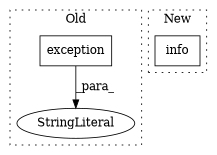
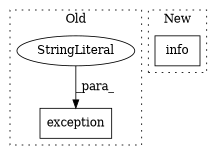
(76, 83) -> (76, 83)
